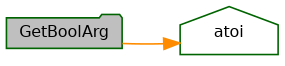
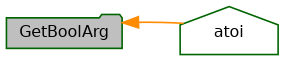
(143, 44) -> (161, 22)
